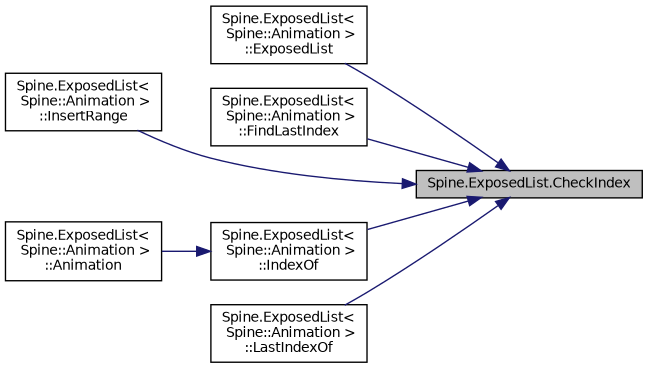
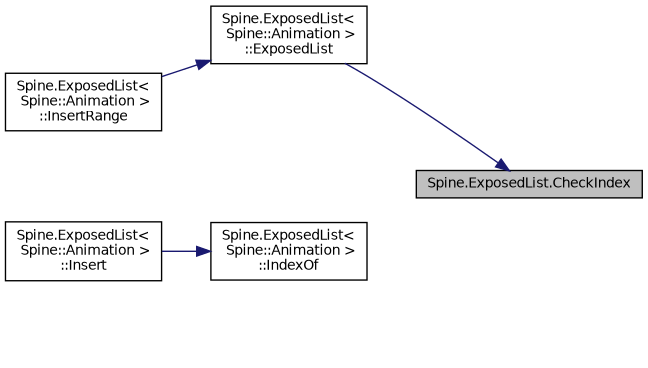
(289, 117) -> none
(267, 170) -> (180, 71)
(418, 215) -> none
(84, 251) -> (84, 251)
(289, 333) -> none
